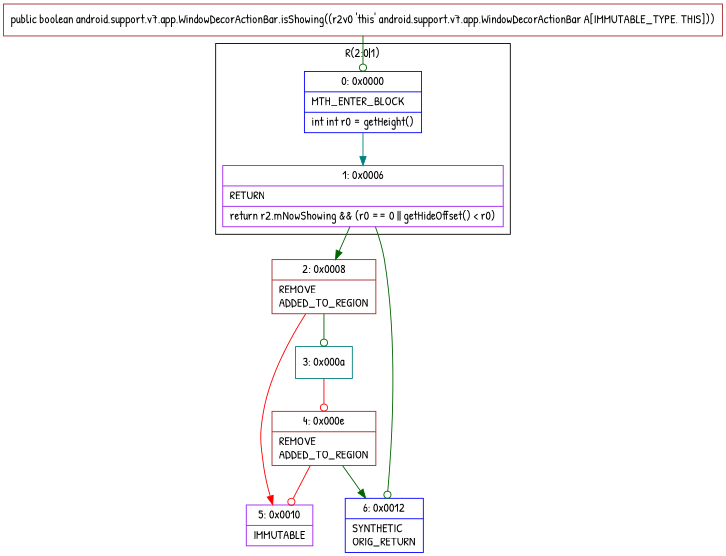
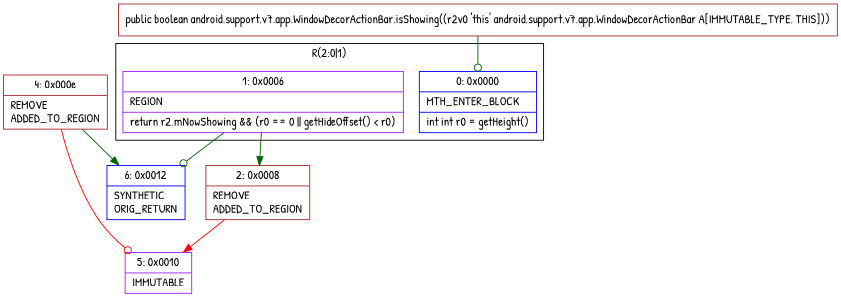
(363, 145) -> none
(248, 196) -> (146, 102)
(324, 363) -> none
